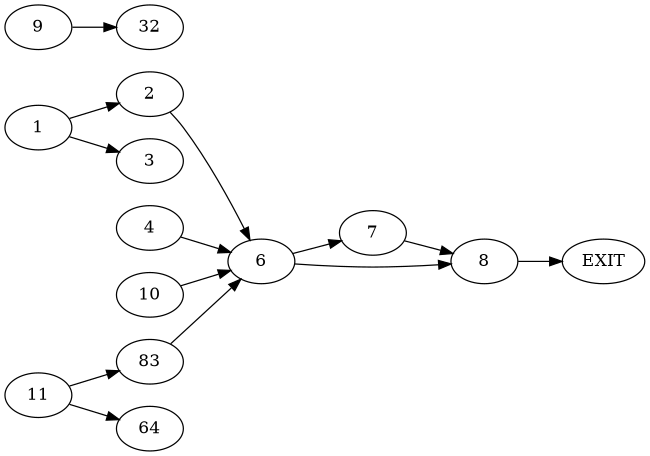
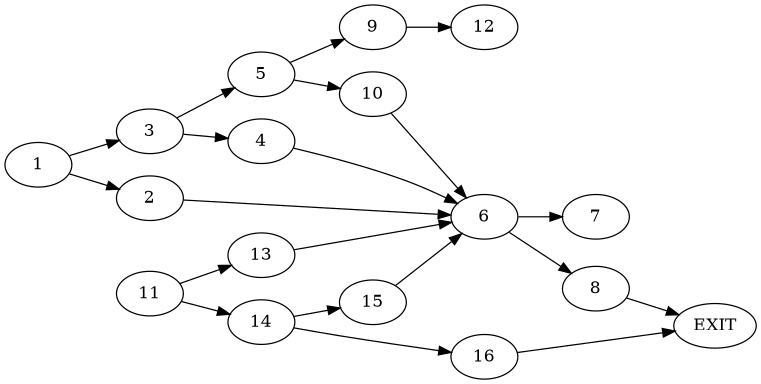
(150, 27) -> (484, 27)
none -> (261, 74)
none -> (199, 136)
(423, 246) -> none
none -> (373, 302)
none -> (484, 357)
(150, 362) -> (261, 255)
(150, 429) -> (261, 322)
